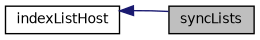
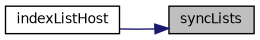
(151, 11) -> (137, 29)
